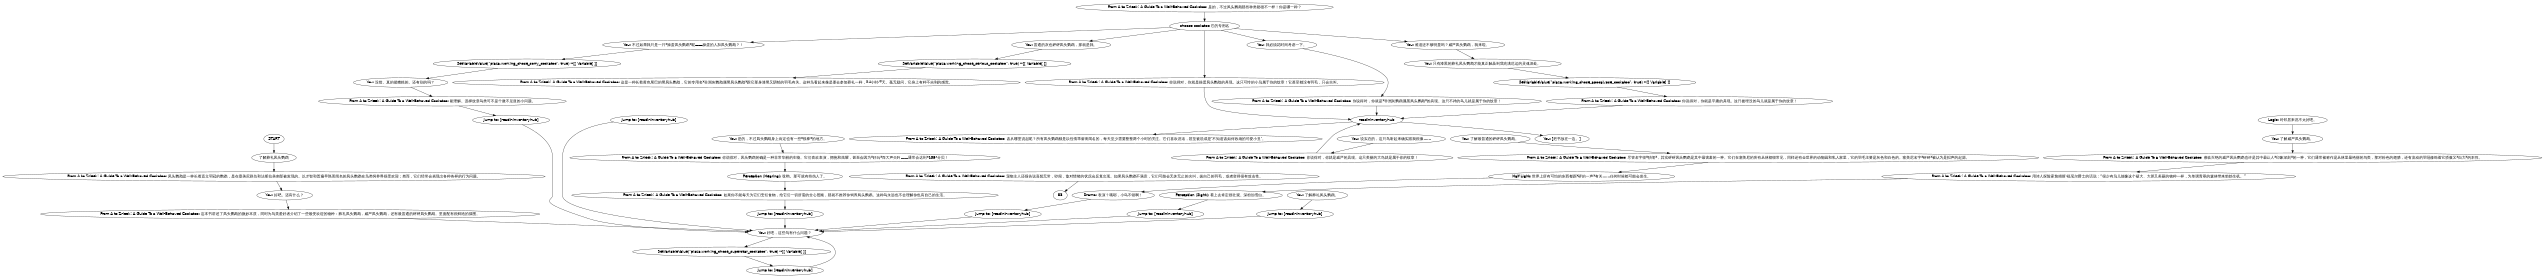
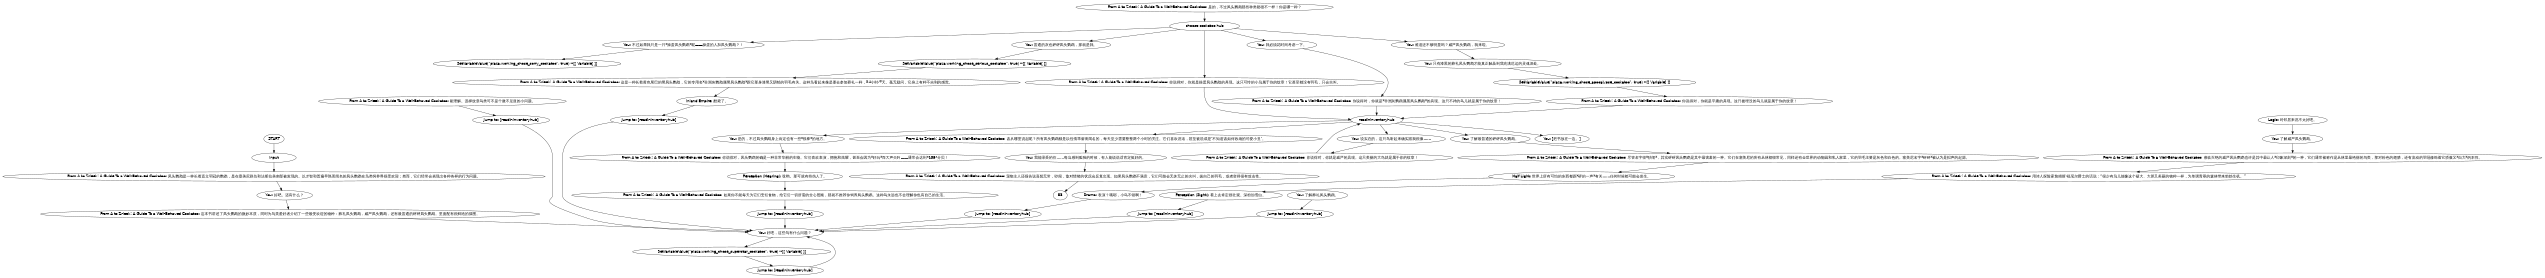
(1205, 26) -> (1205, 26)
(401, 83) -> none
none -> (707, 101)
none -> (1088, 126)
none -> (1383, 128)
none -> (1430, 129)
(274, 158) -> (274, 158)
none -> (1086, 158)
